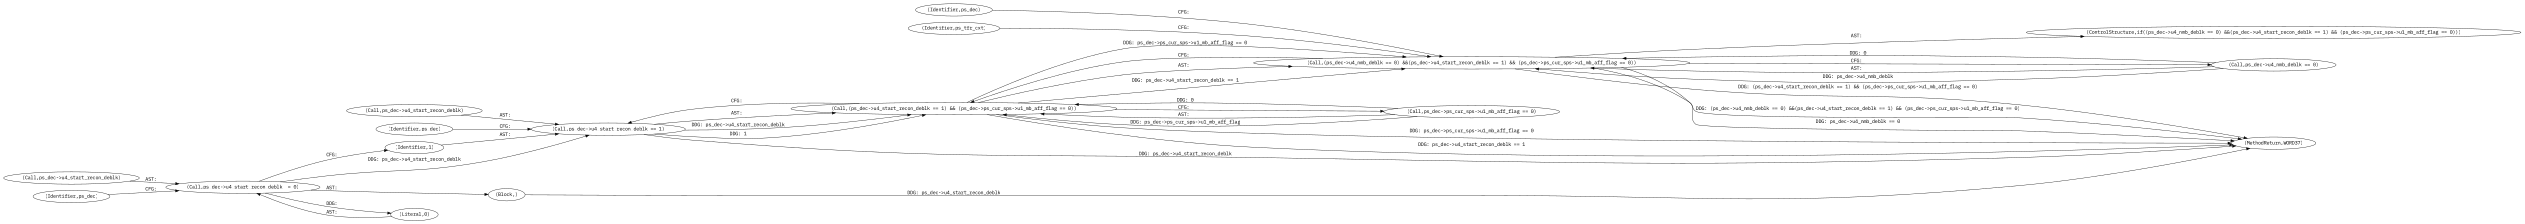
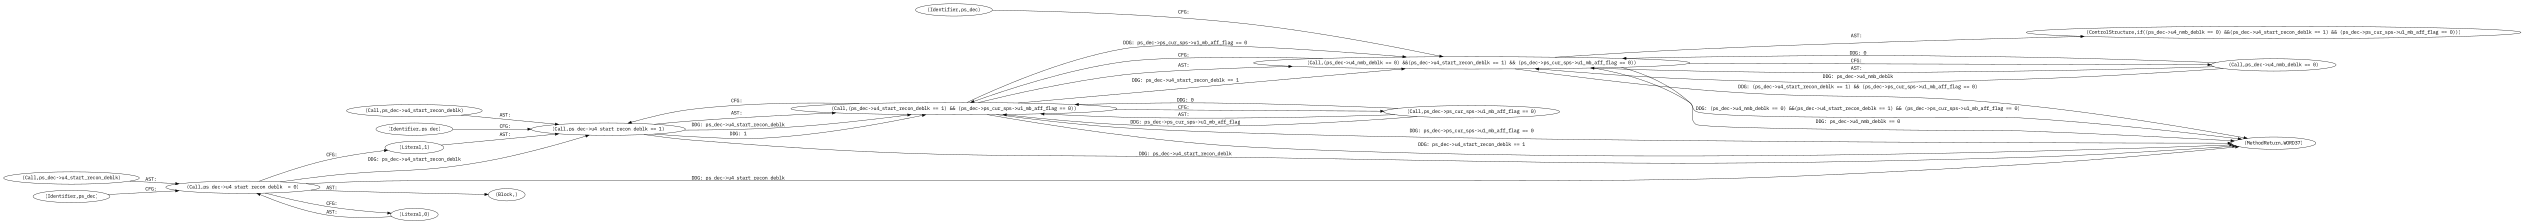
(954, 28) -> none
(414, 148) -> (414, 148)
(1388, 195) -> (1271, 181)
(333, 204) -> (333, 204)
